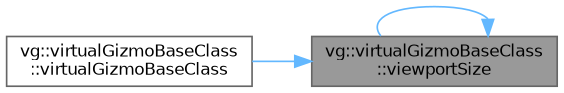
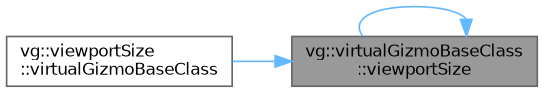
(129, 61) -> (119, 61)
